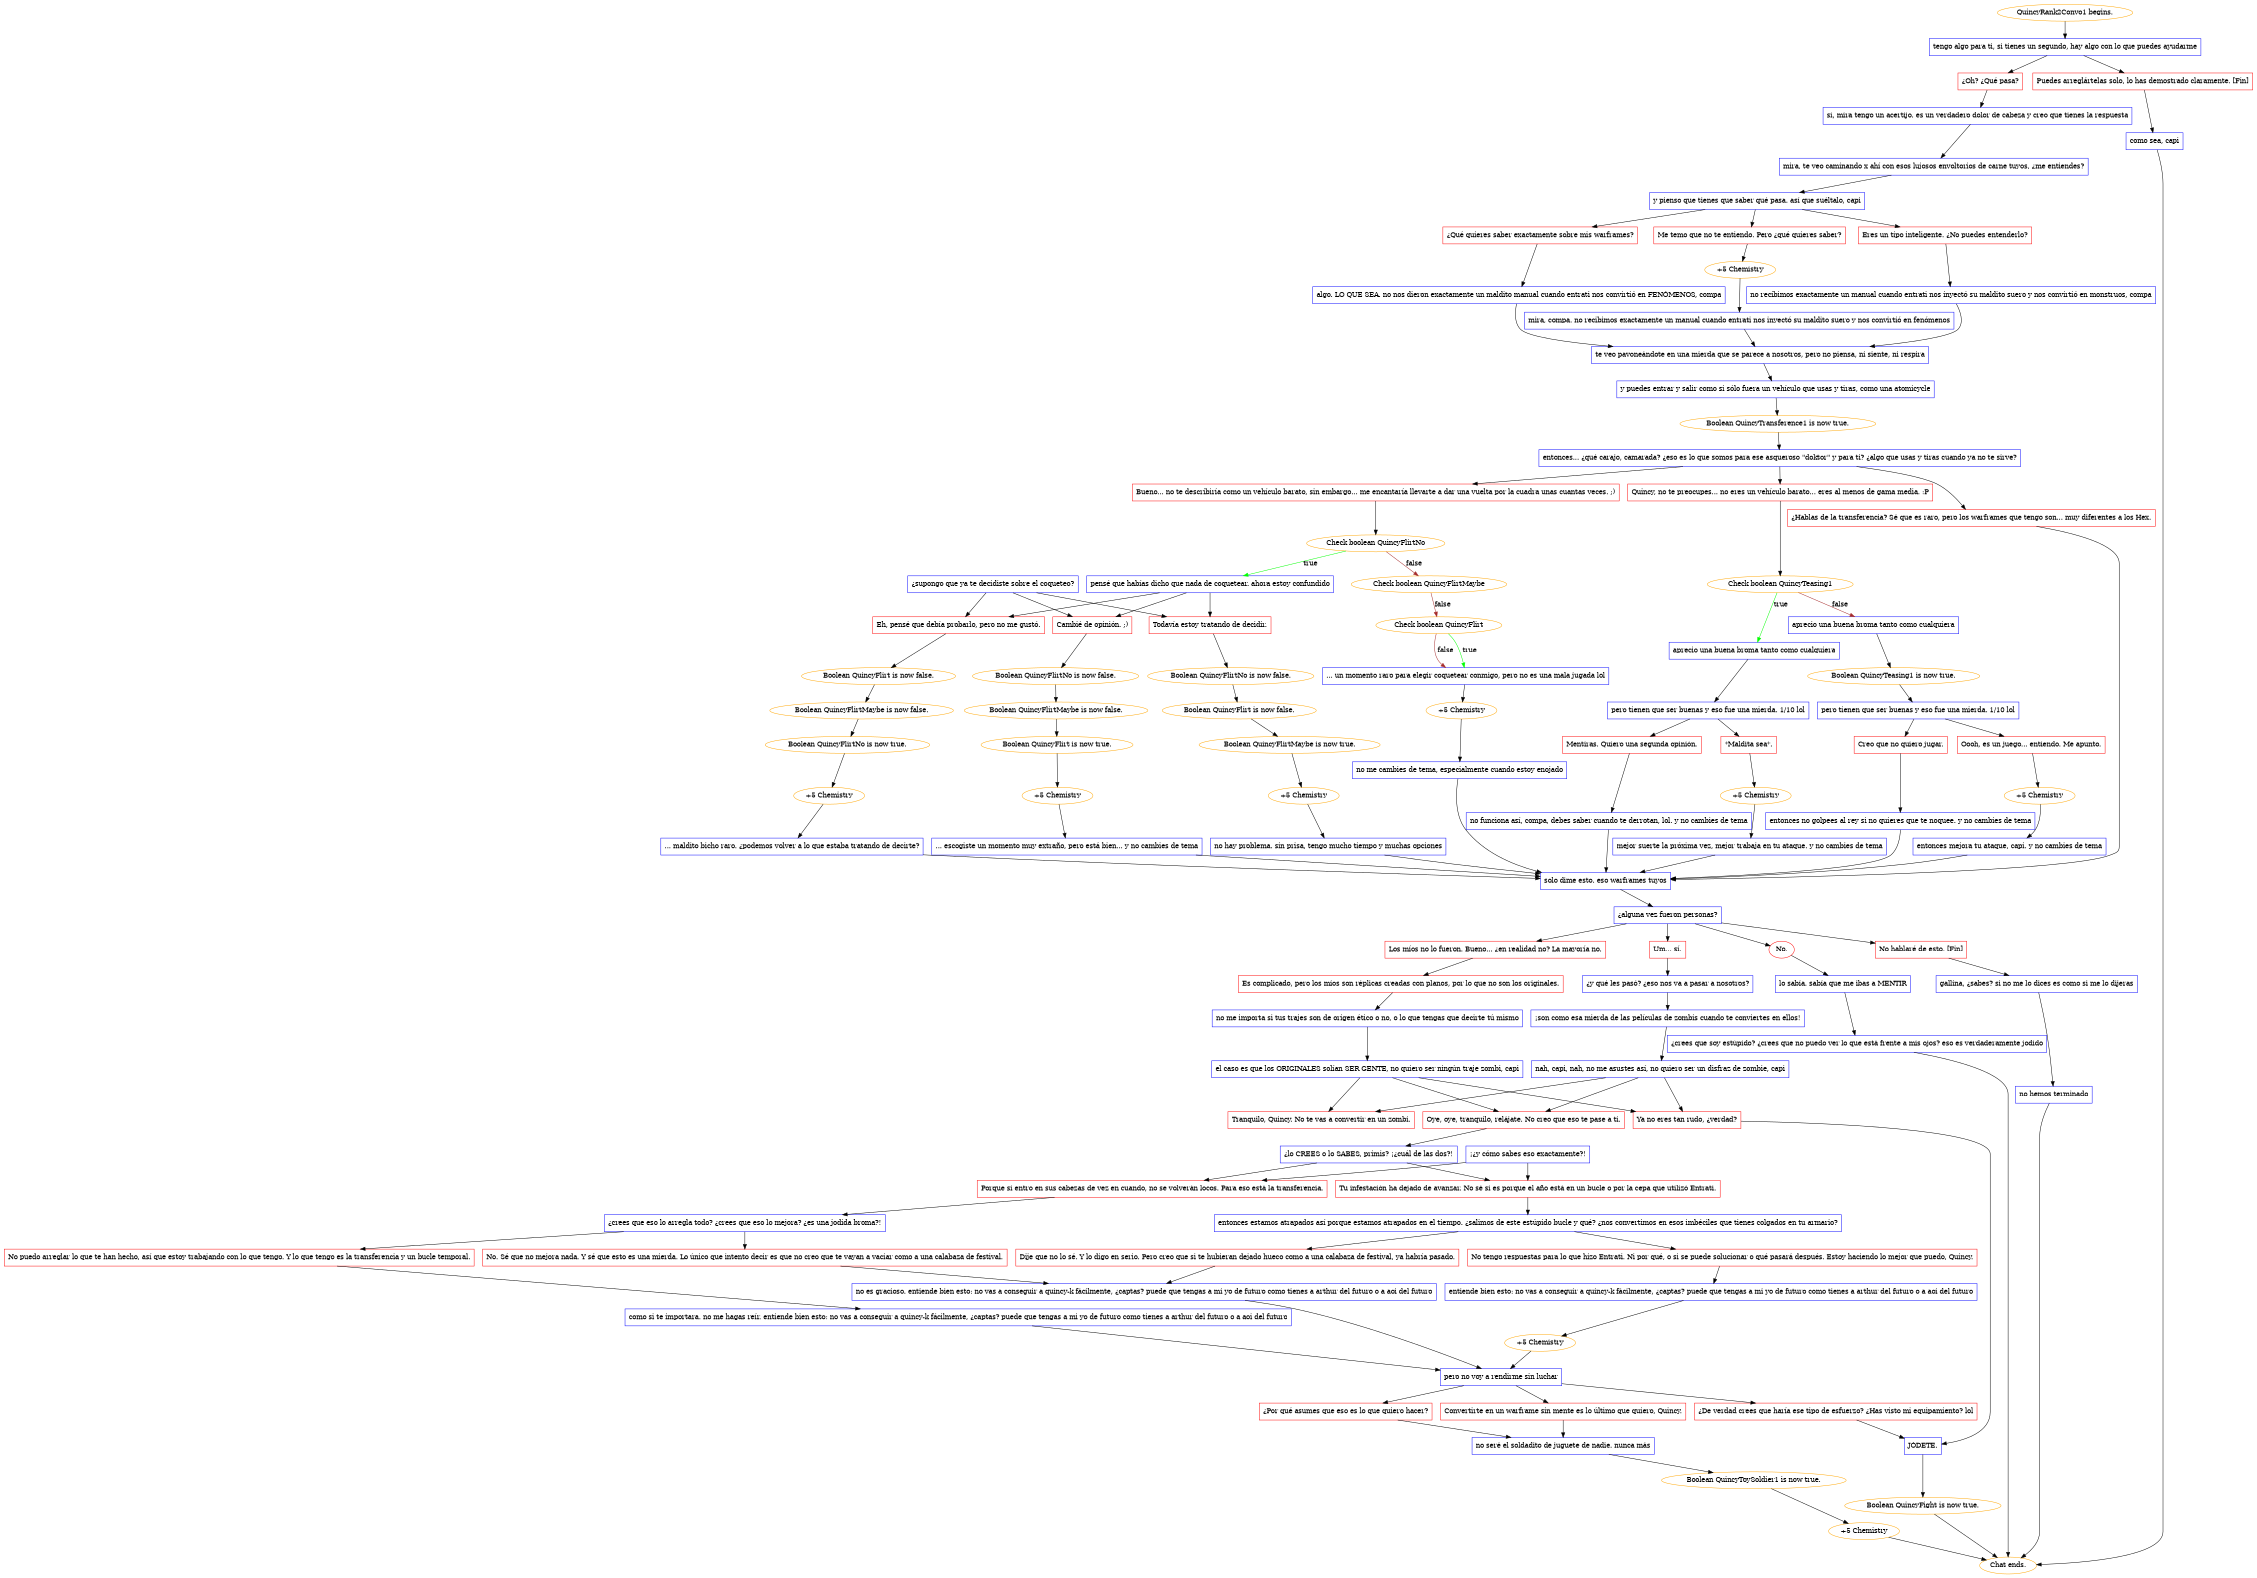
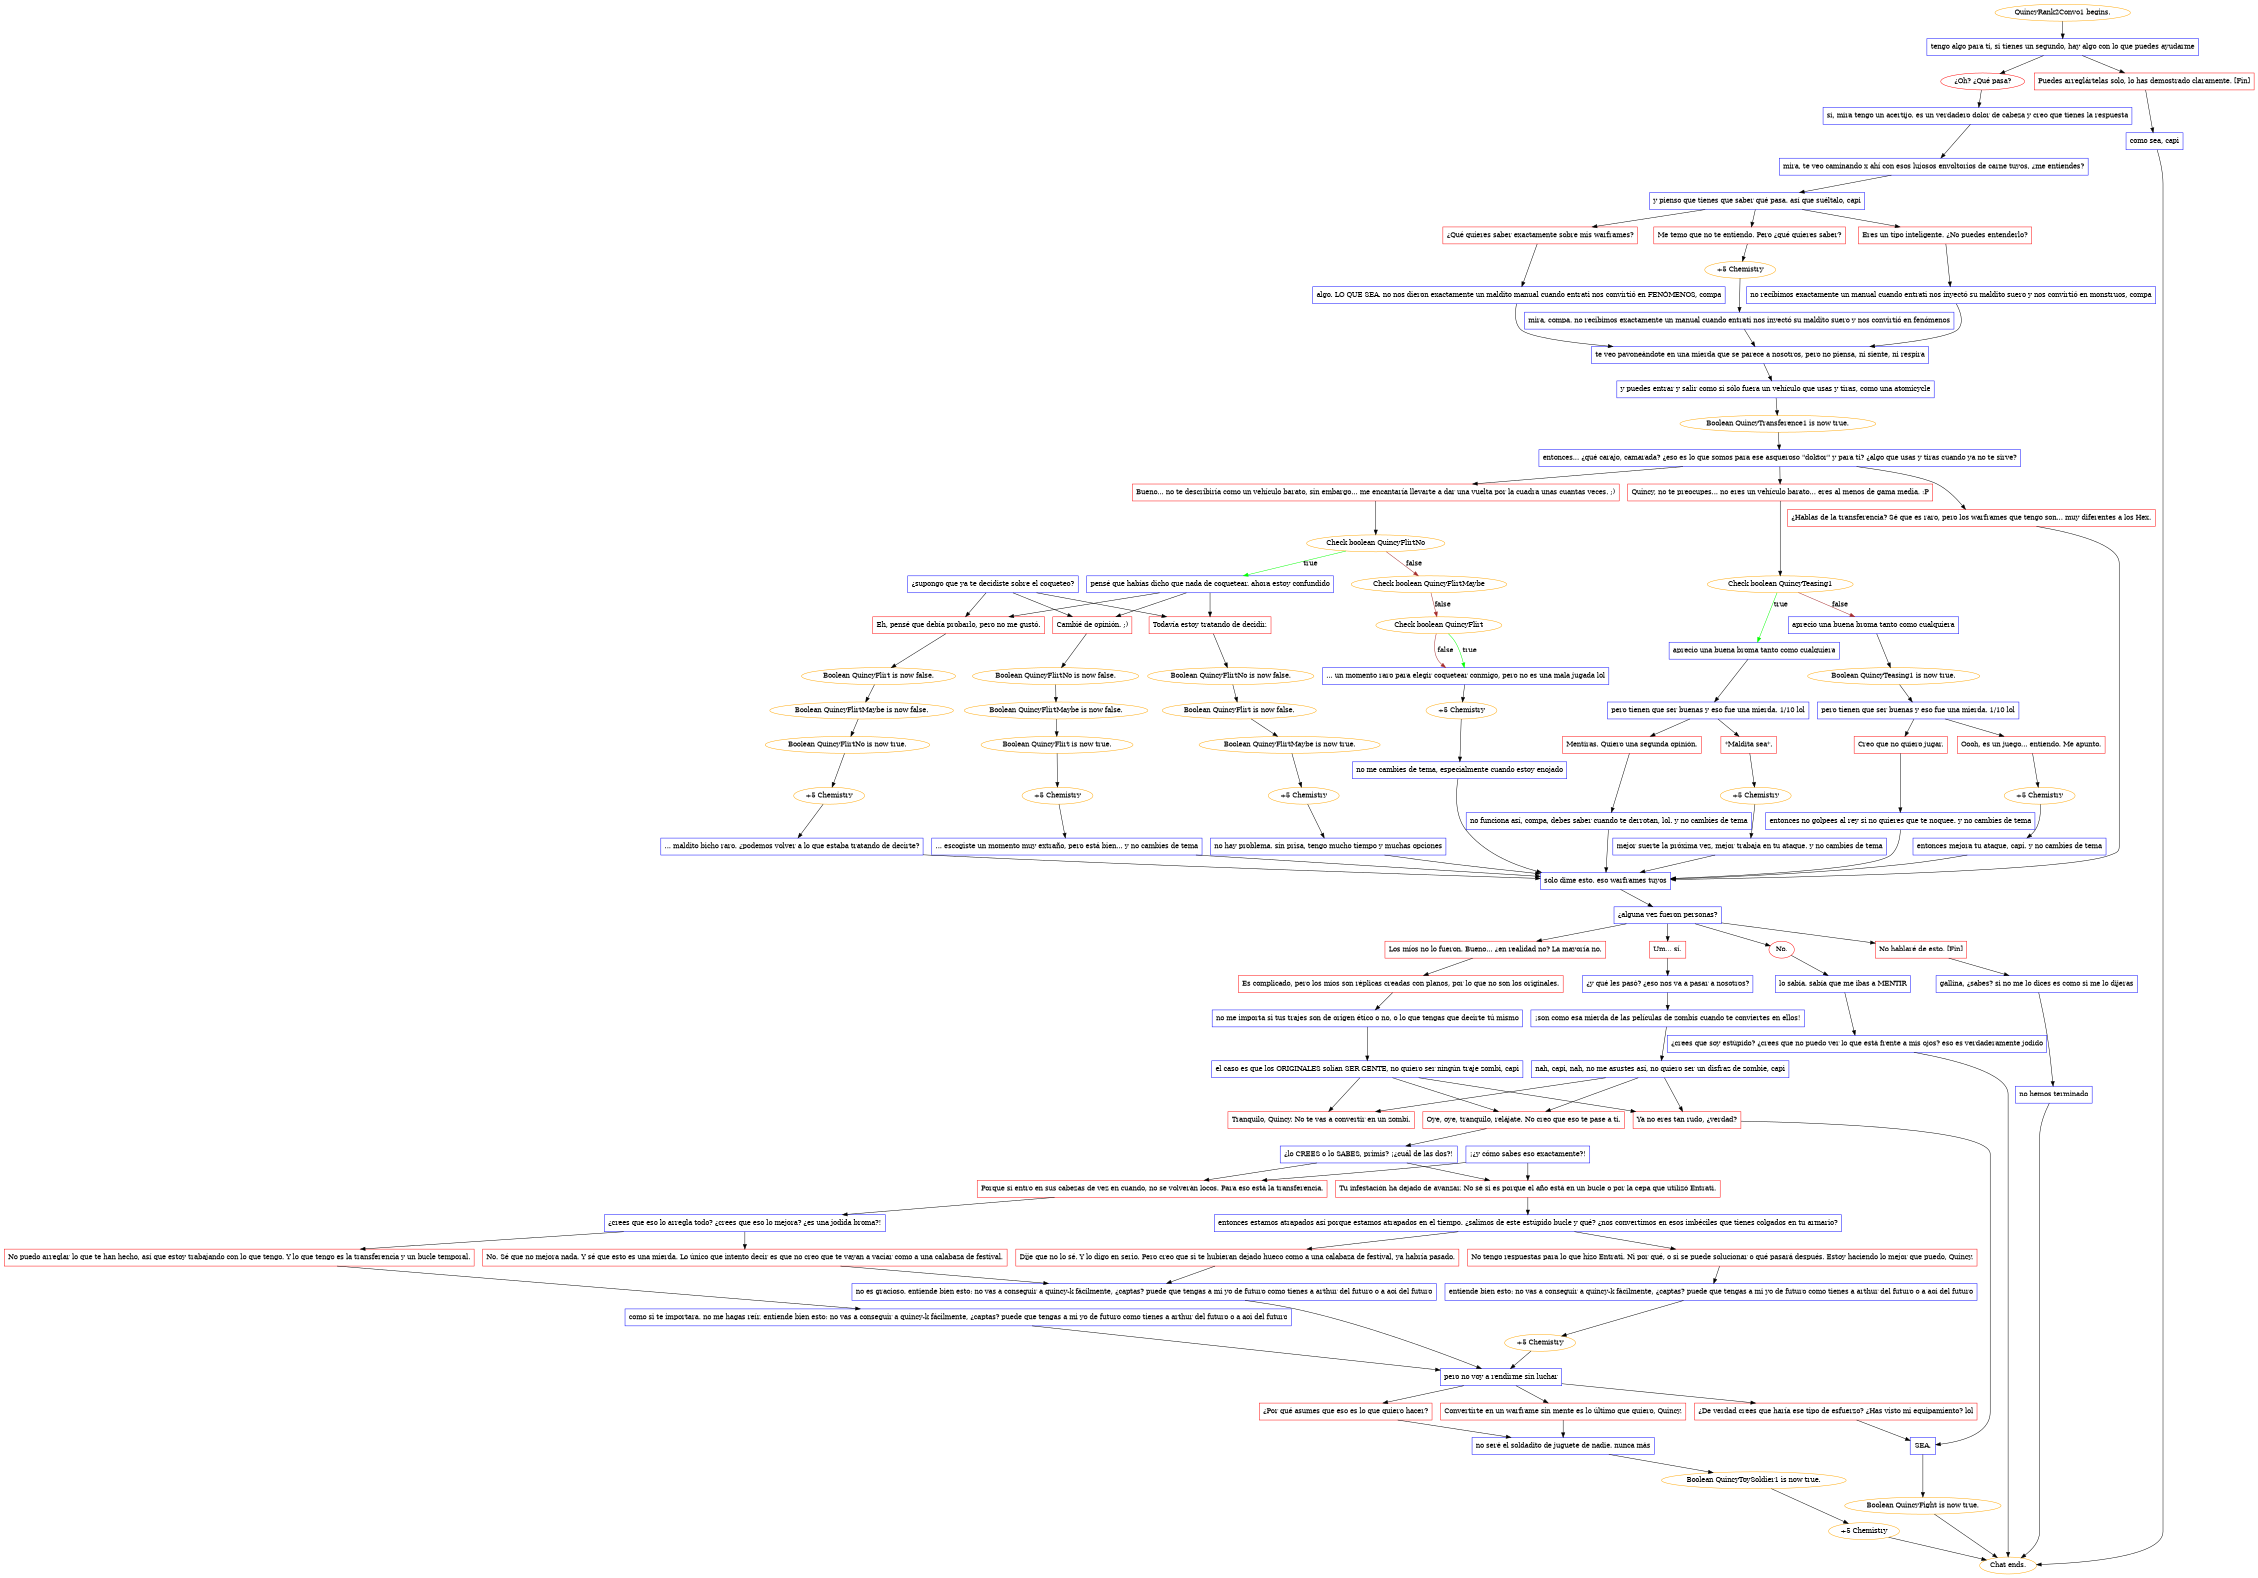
(1990, 81) -> (1983, 81)
(1923, 1446) -> (1923, 1446)
